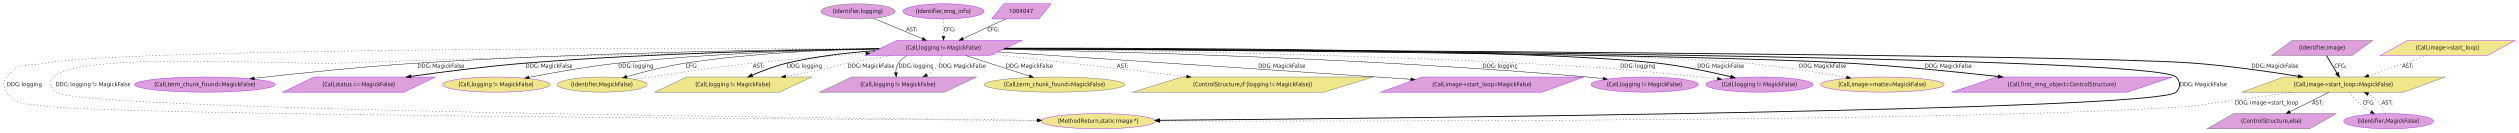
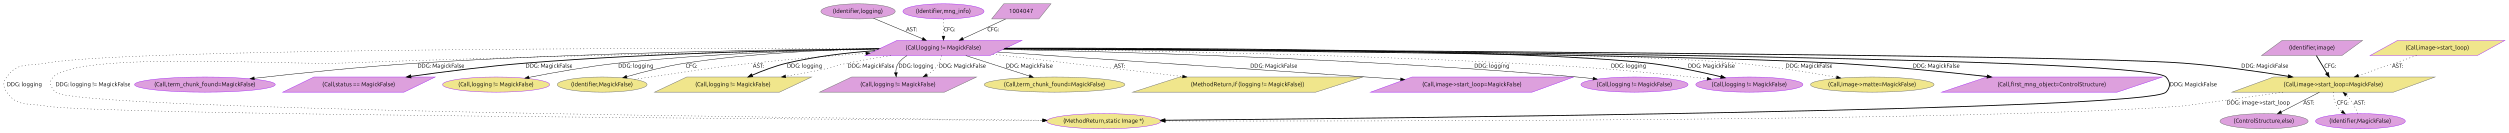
(1021, 11) -> (1021, 11)
(1253, 85) -> (1248, 85)
(1882, 85) -> (1872, 85)
(2272, 121) -> (2264, 121)
